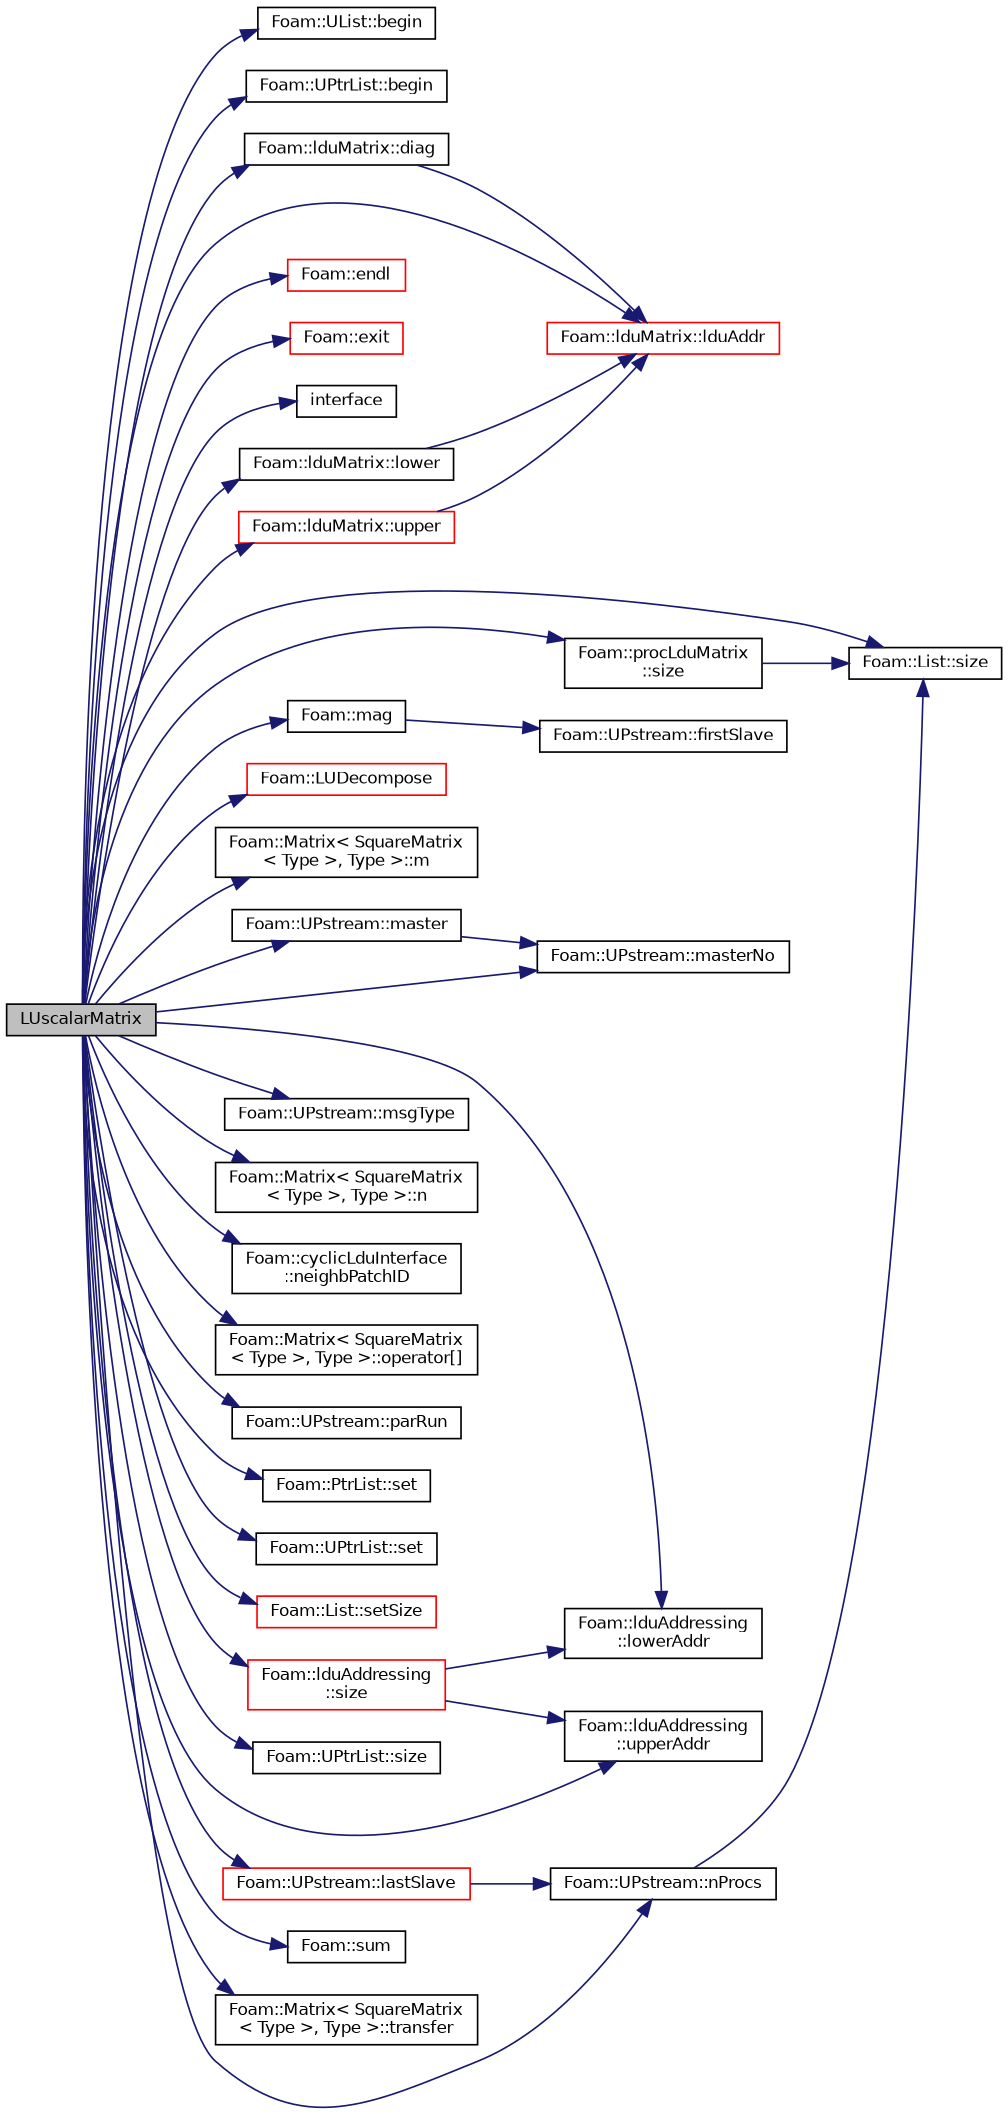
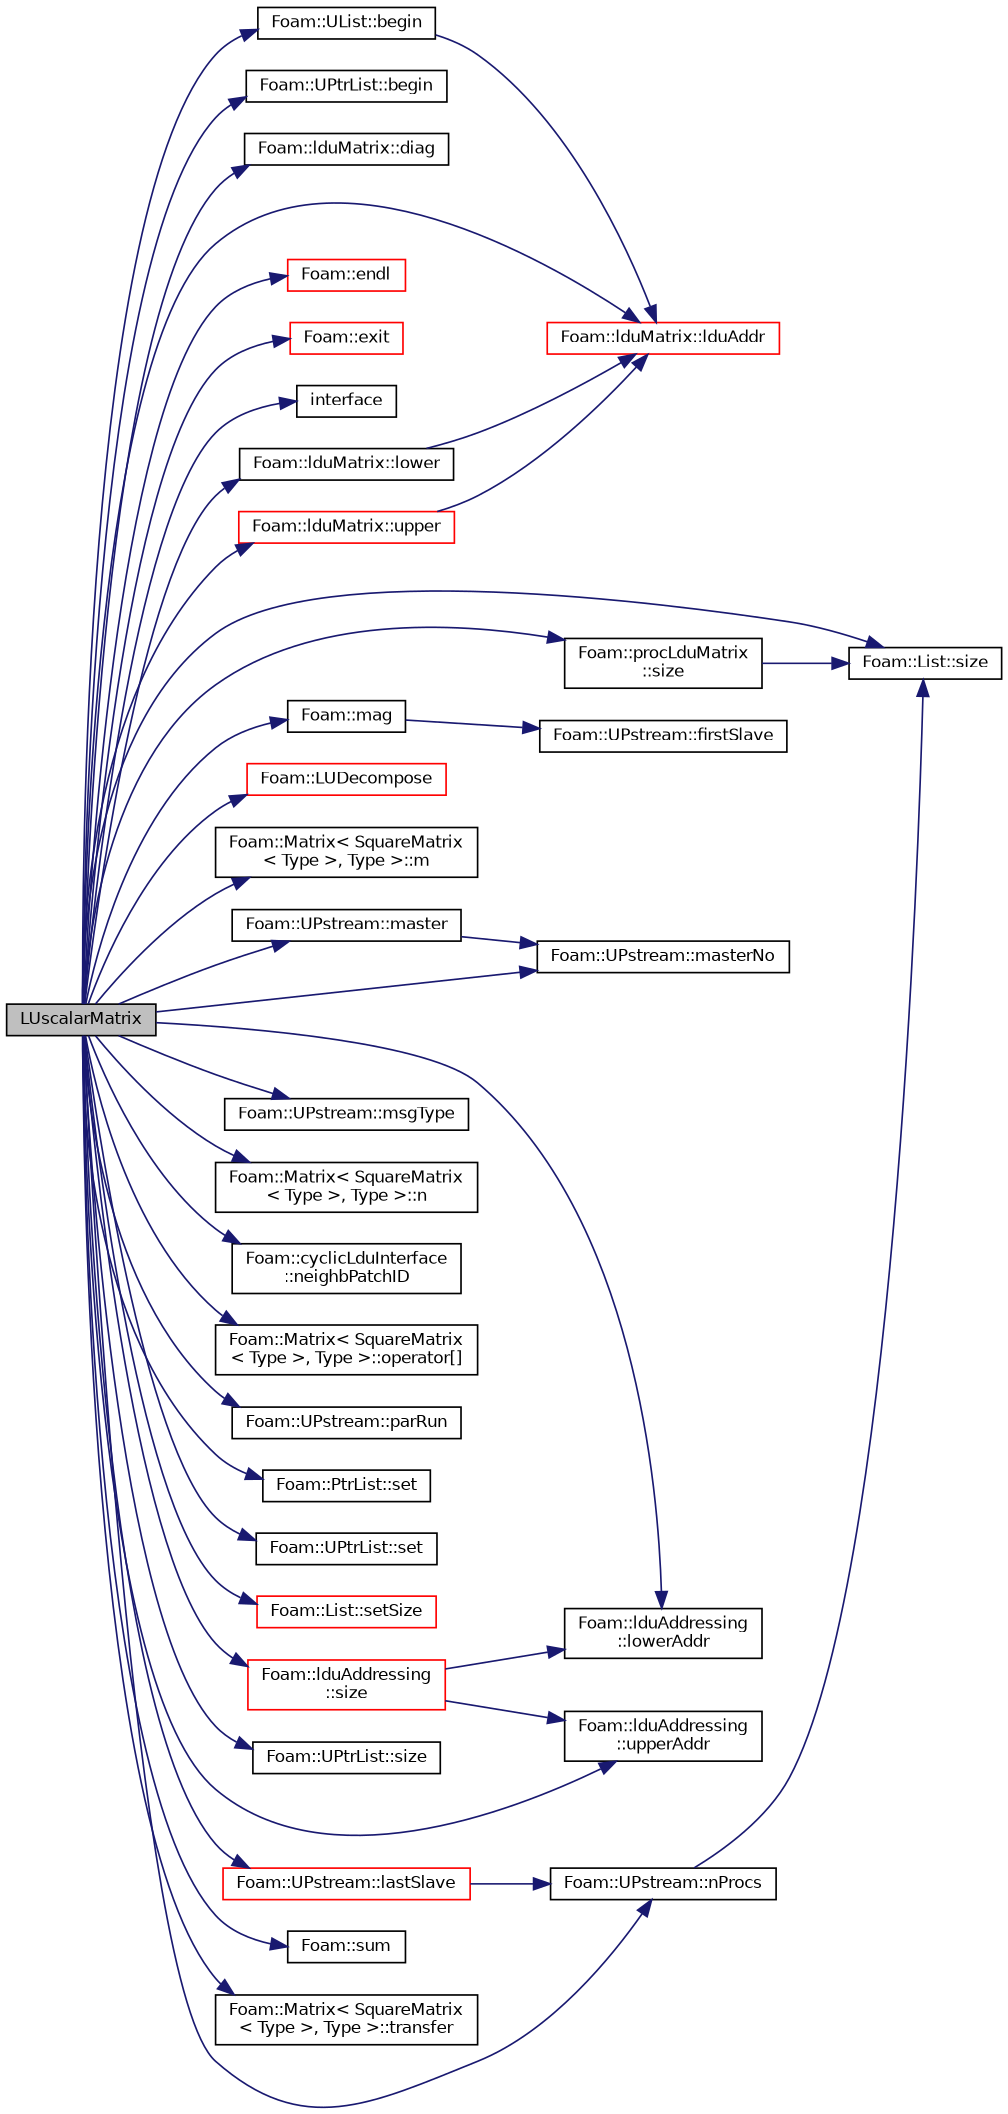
(534, 225) -> (568, 149)
